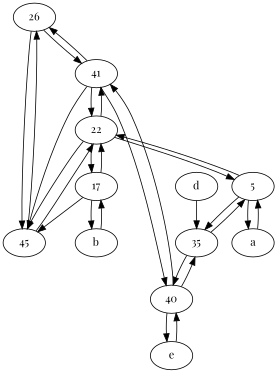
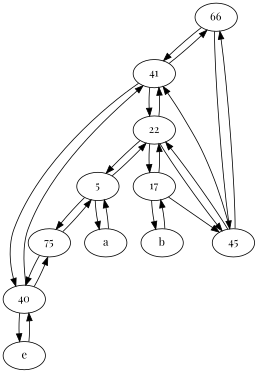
(34, 17) -> (216, 17)
(53, 151) -> (205, 158)
(197, 186) -> none
(197, 243) -> (49, 243)
